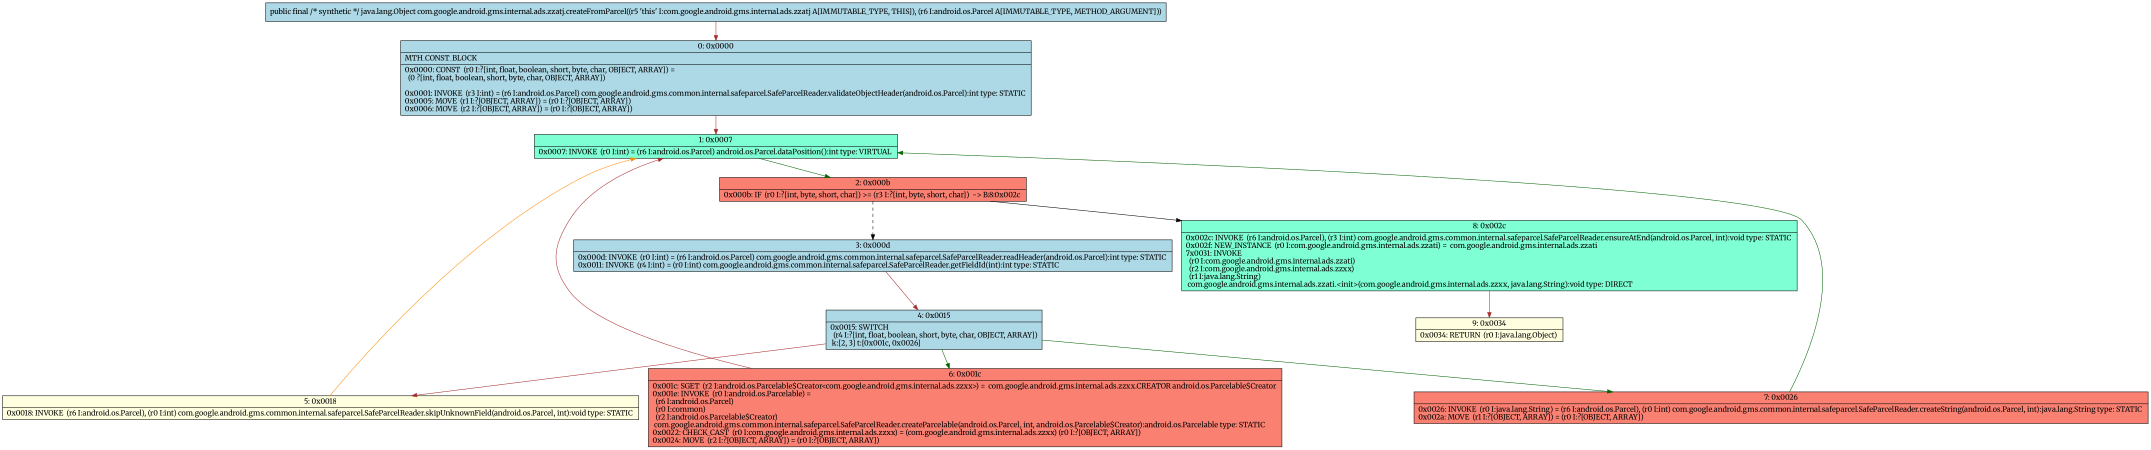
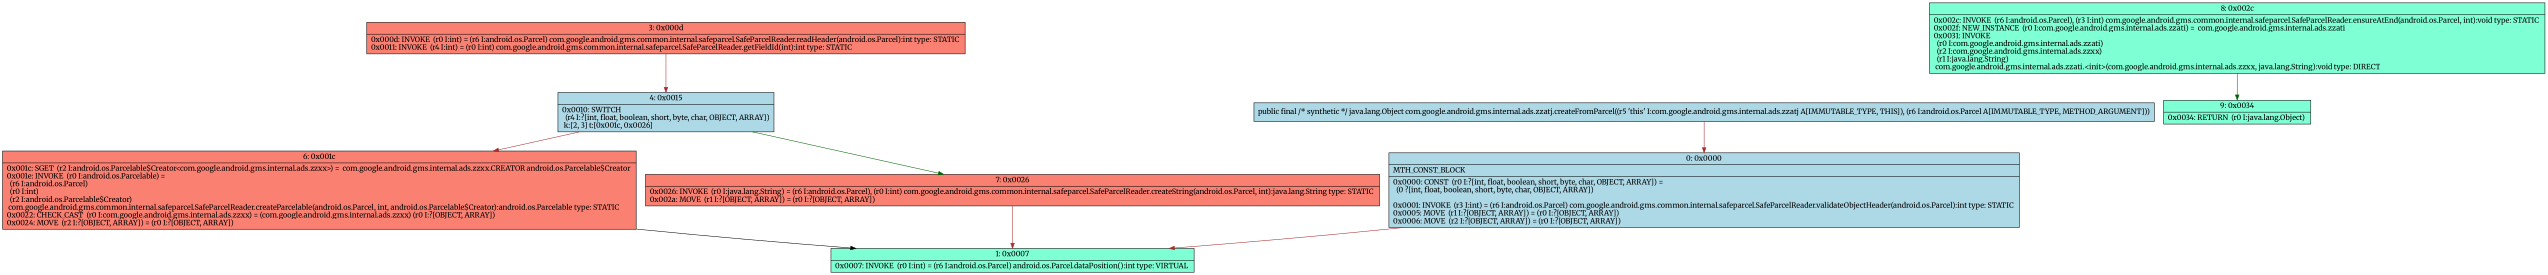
(1445, 178) -> (1013, 225)
(873, 189) -> none
(1216, 254) -> (1964, 36)
(873, 256) -> (666, 38)
(574, 296) -> (743, 239)
(1489, 302) -> (2237, 84)
(861, 328) -> (593, 110)
(1489, 330) -> (2237, 112)
(945, 357) -> (539, 141)
(321, 408) -> none
(679, 410) -> (23, 192)
